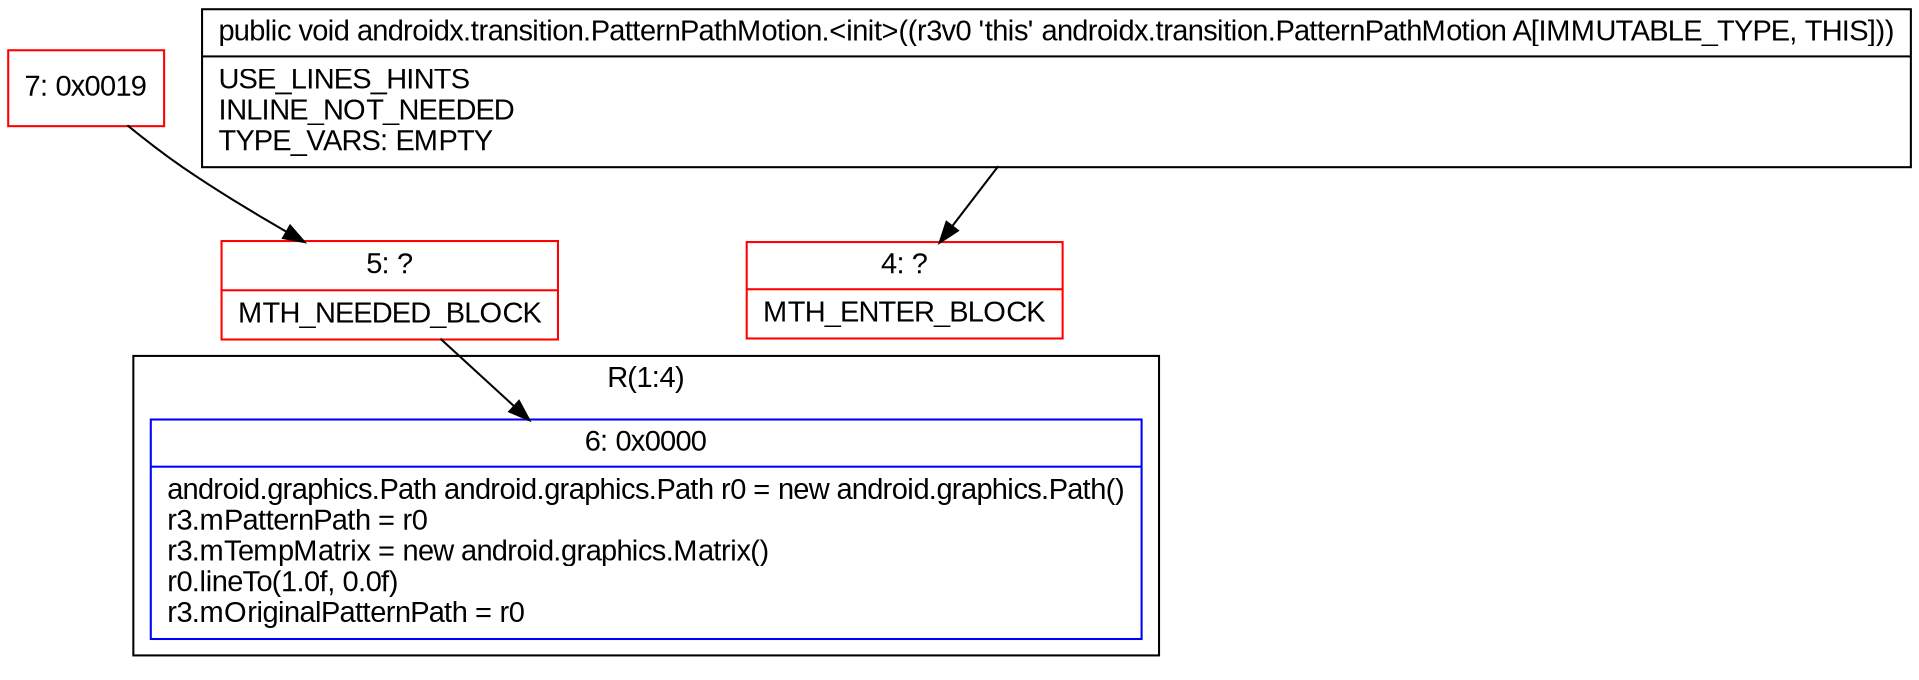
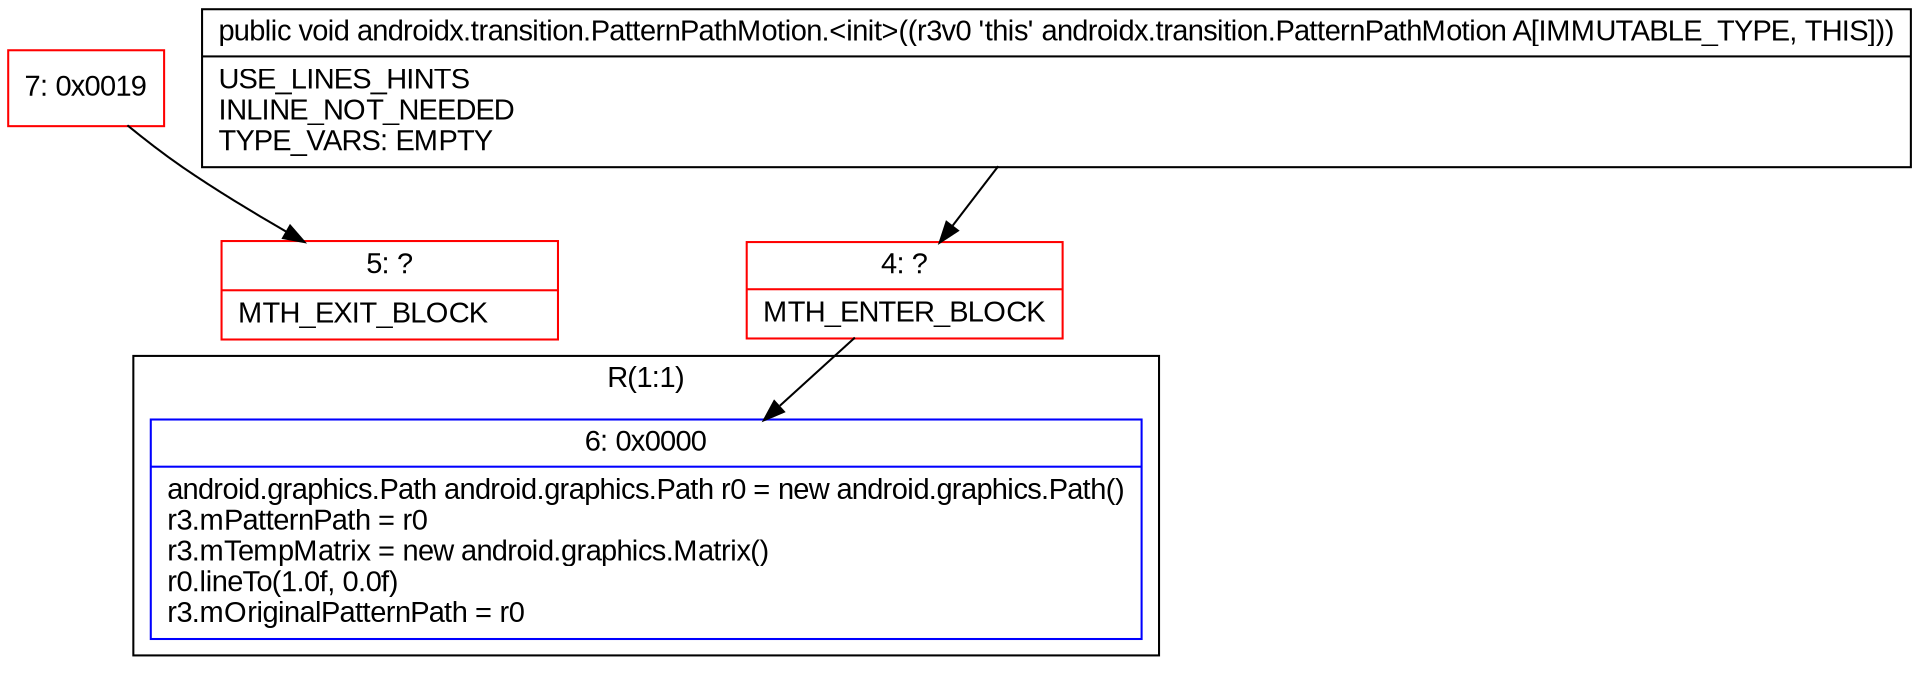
(390, 314) -> (363, 314)
(477, 372) -> (817, 372)
(646, 380) -> (646, 380)
